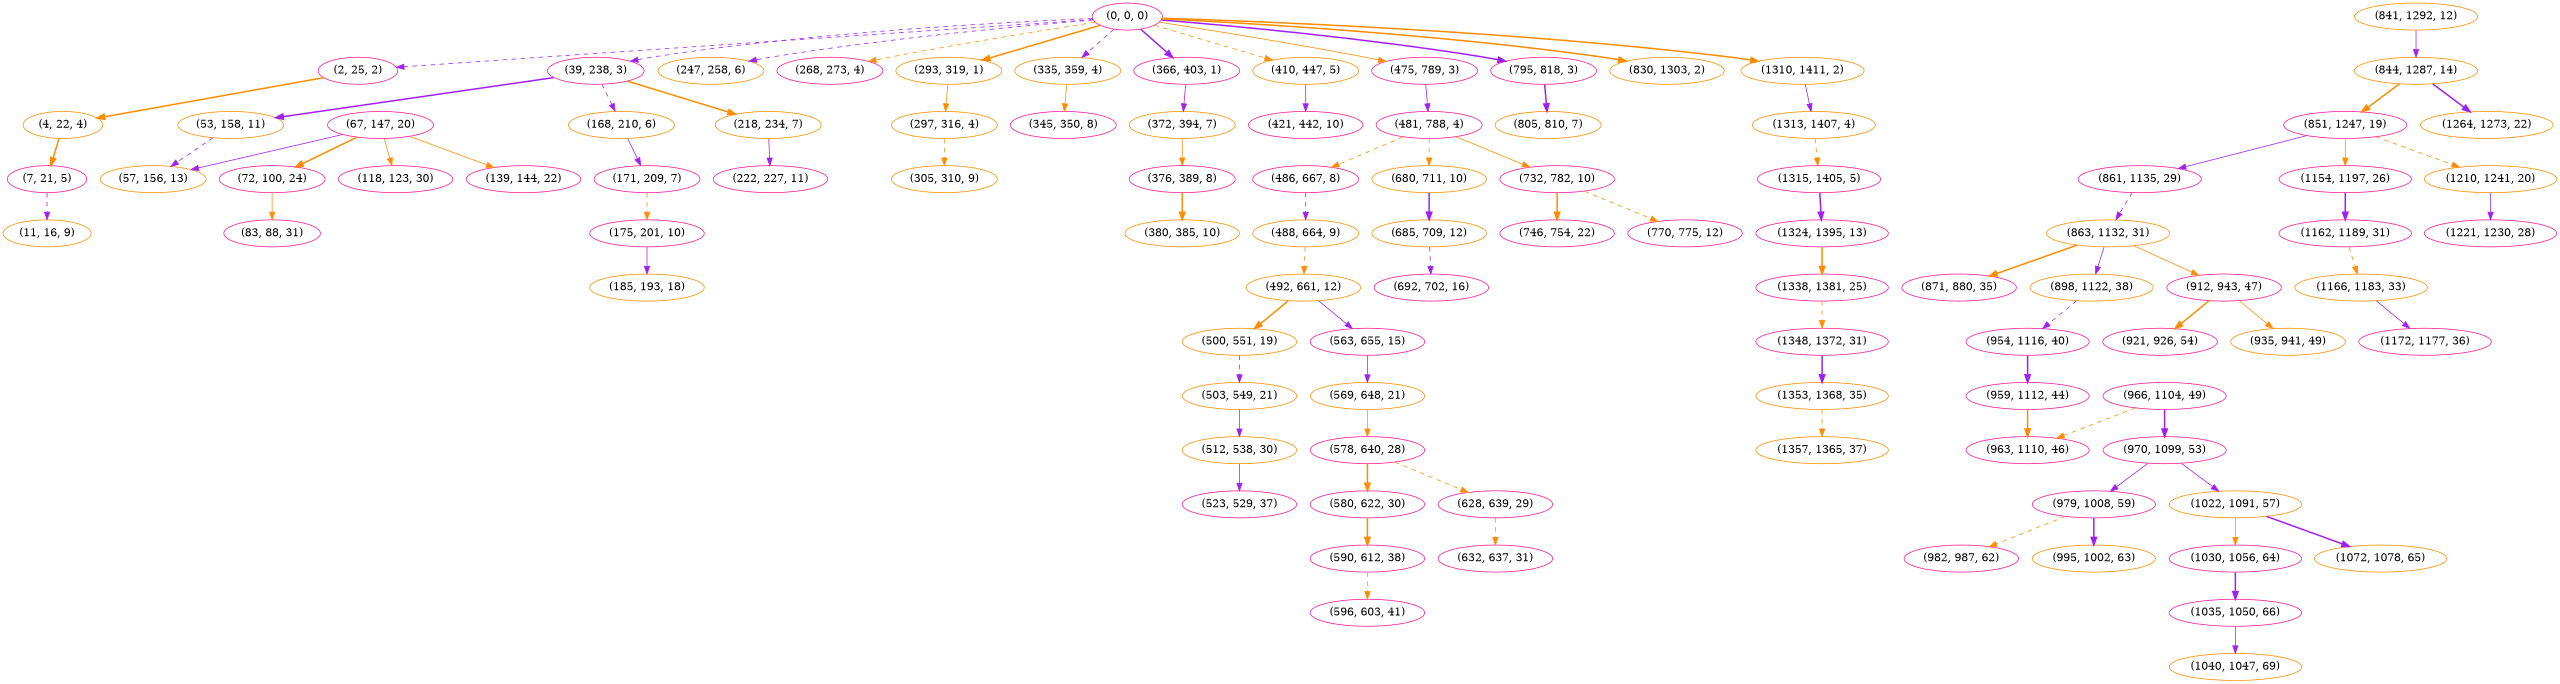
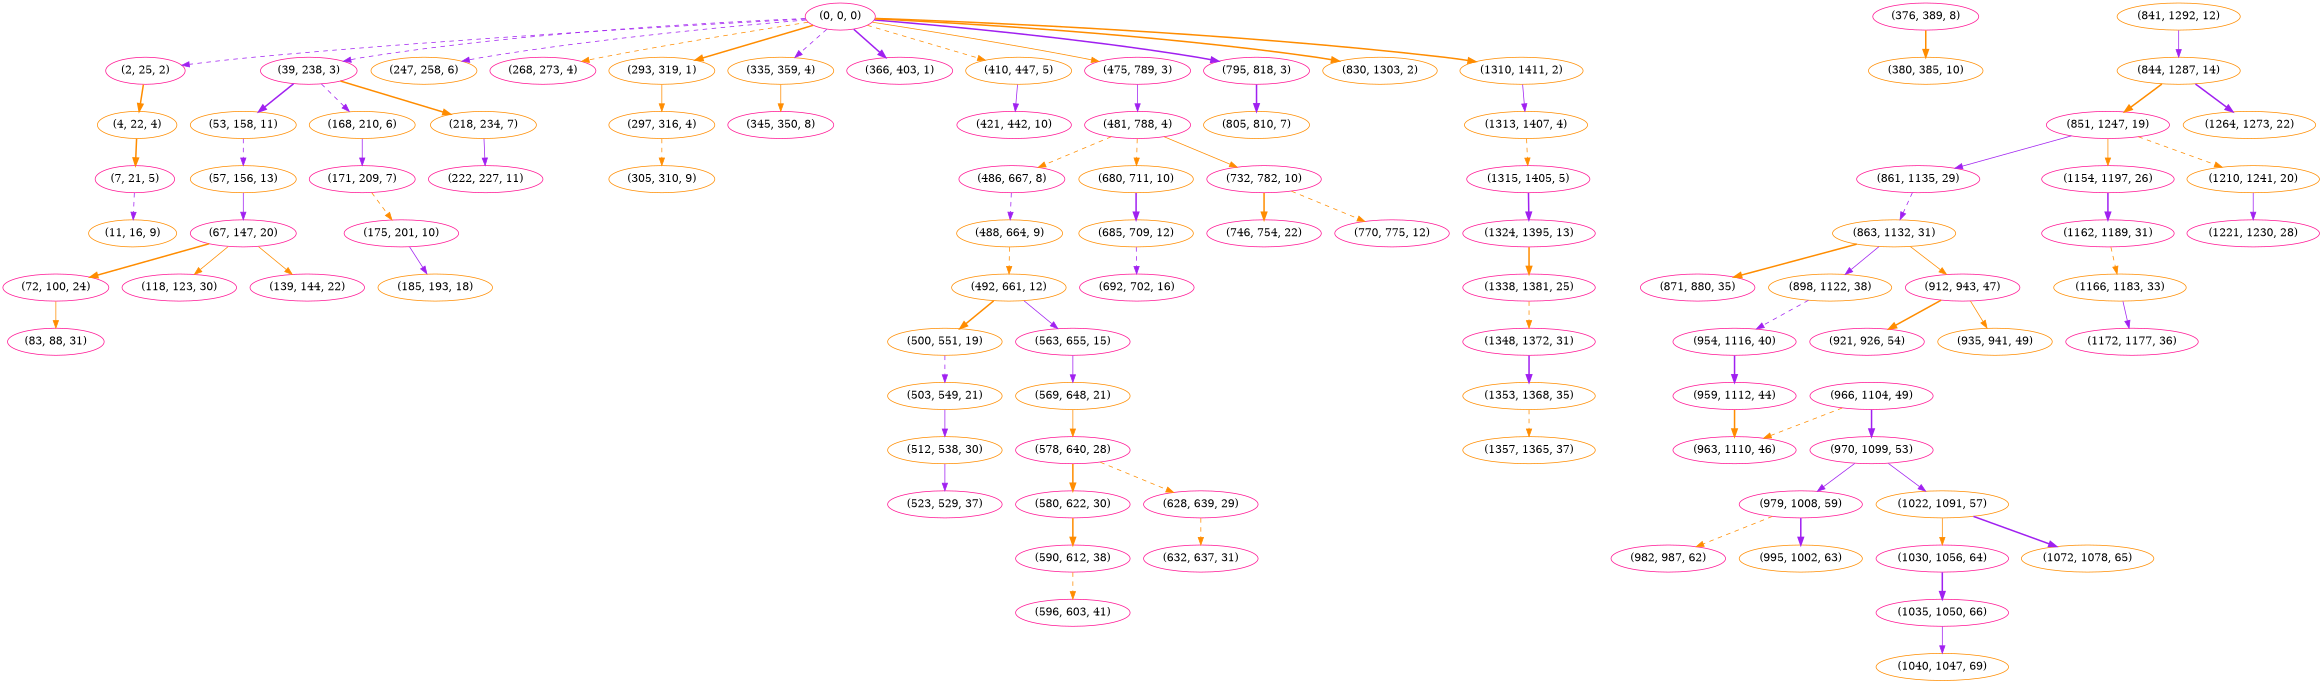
(1182, 125) -> none
(271, 151) -> (243, 203)
